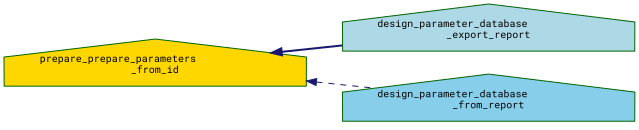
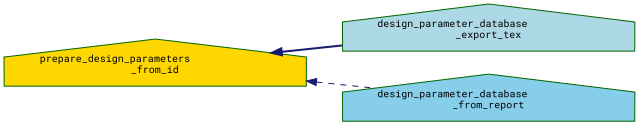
(489, 30) -> (489, 30)
(155, 65) -> (155, 65)
